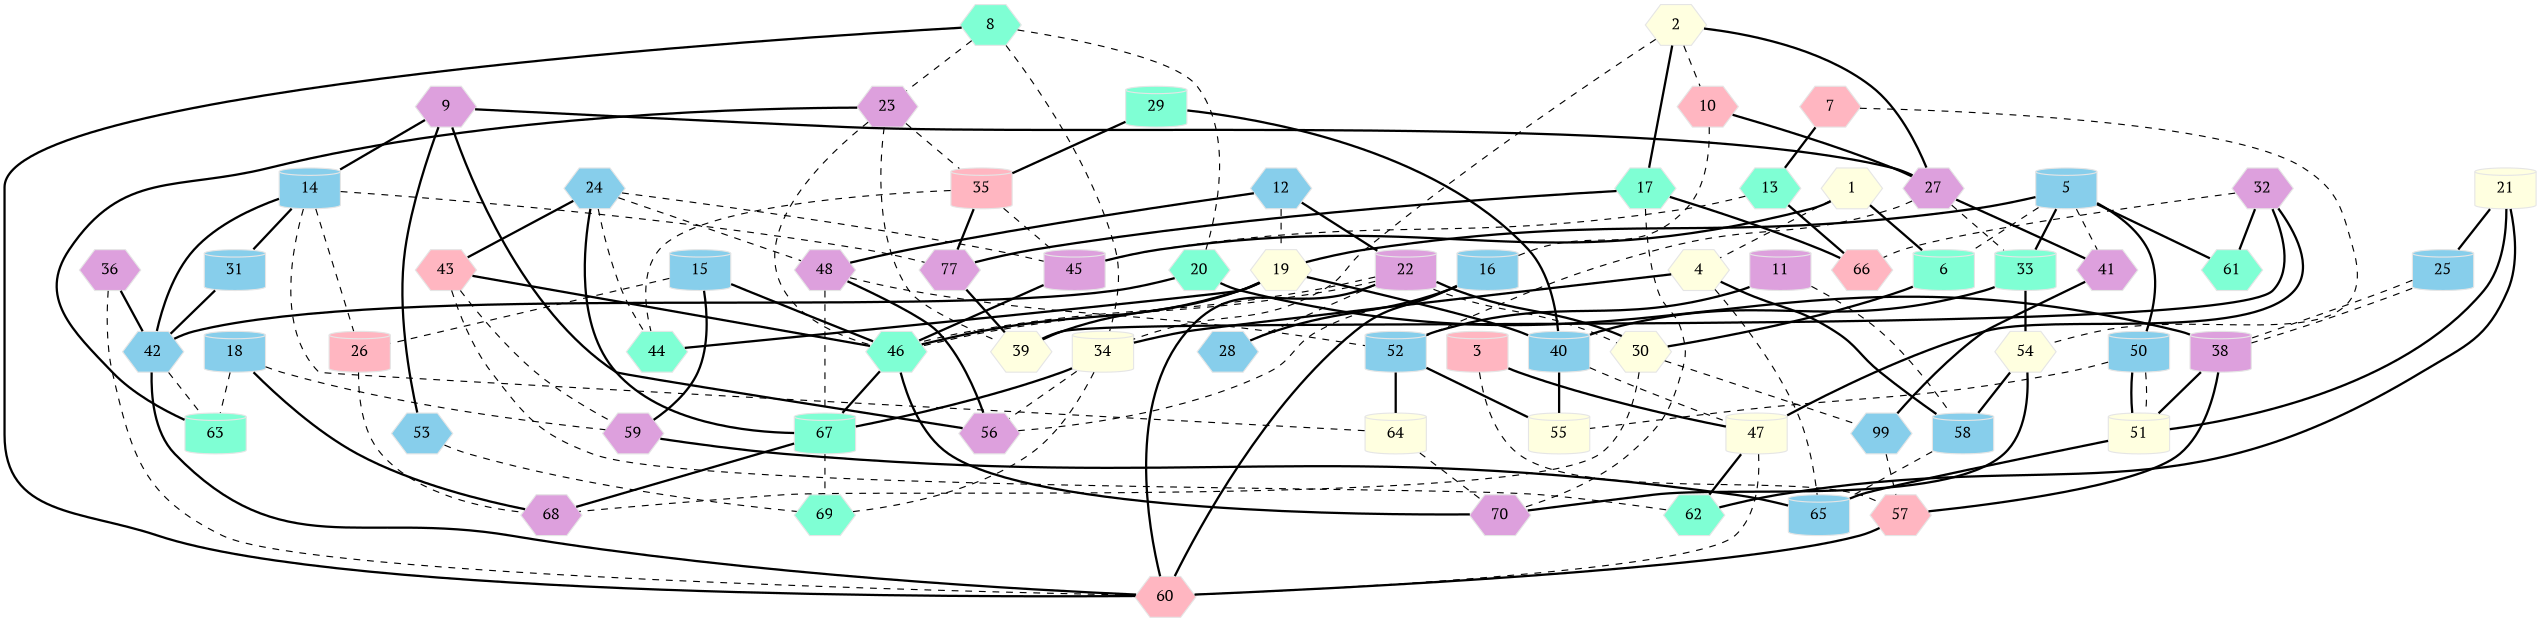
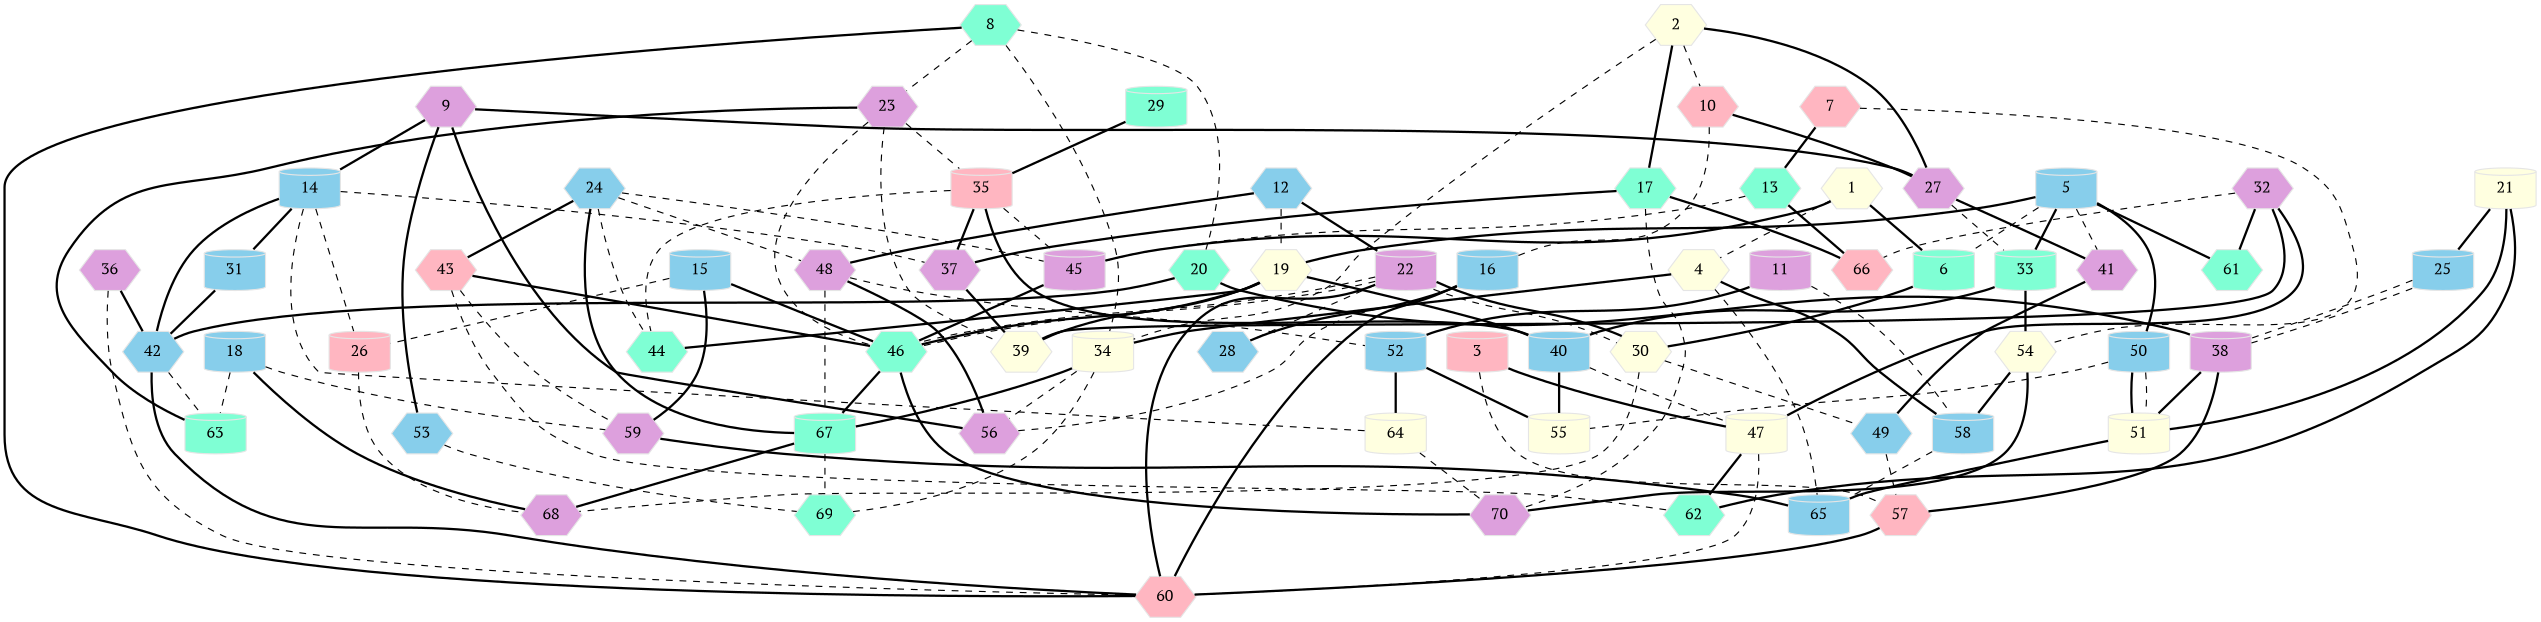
(1411, 169) -> (1231, 323)
(1664, 248) -> none
(950, 270) -> (950, 270)
(1881, 433) -> (1881, 433)
